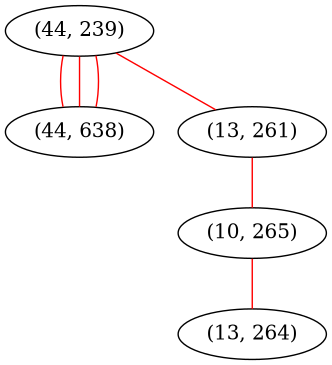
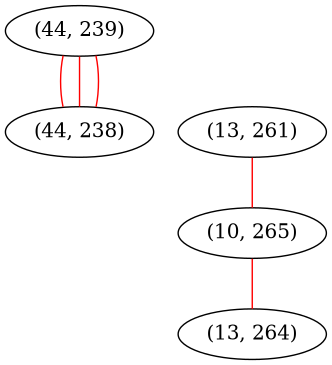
(166, 81) -> none
(80, 132) -> (80, 132)
